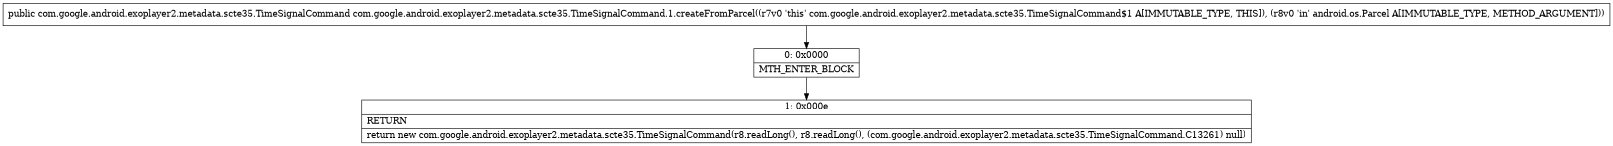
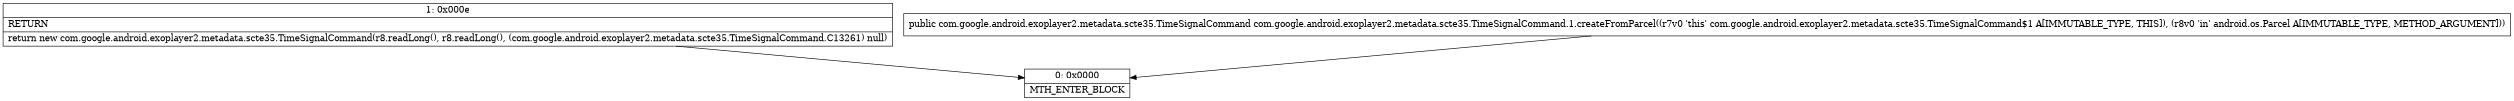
(807, 85) -> (847, 62)
